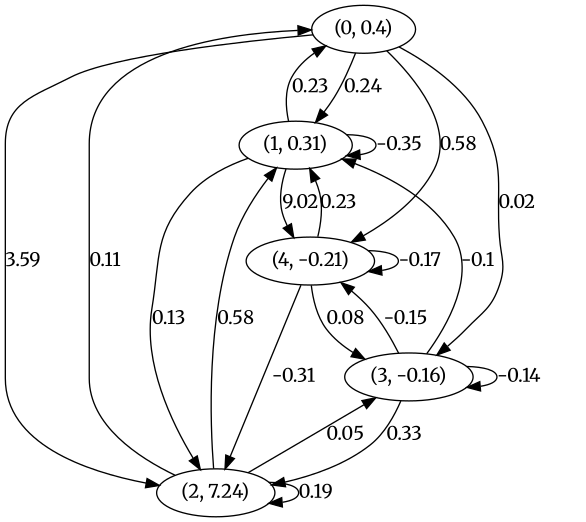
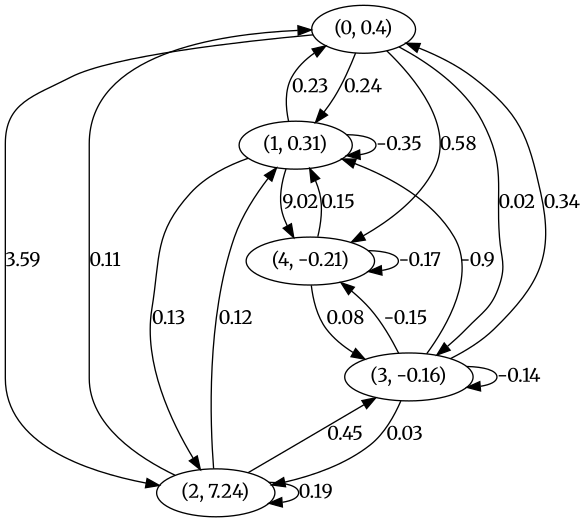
none -> (541, 196)
(338, 203) -> (338, 203)
(478, 261) -> (478, 261)
(236, 319) -> (236, 319)
(266, 371) -> none
(346, 435) -> (346, 435)
(405, 435) -> (405, 435)
